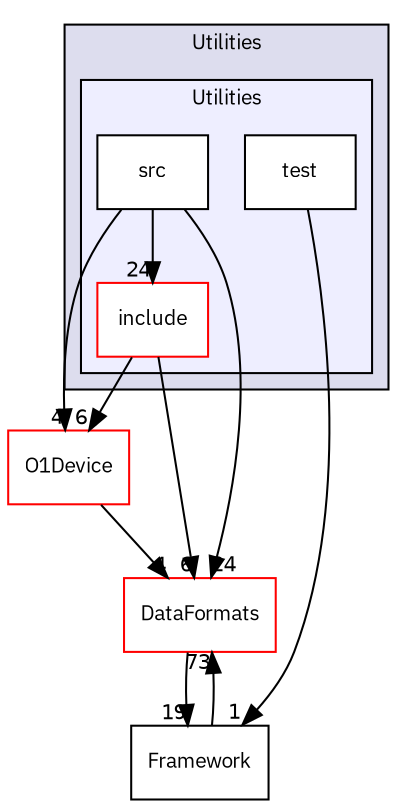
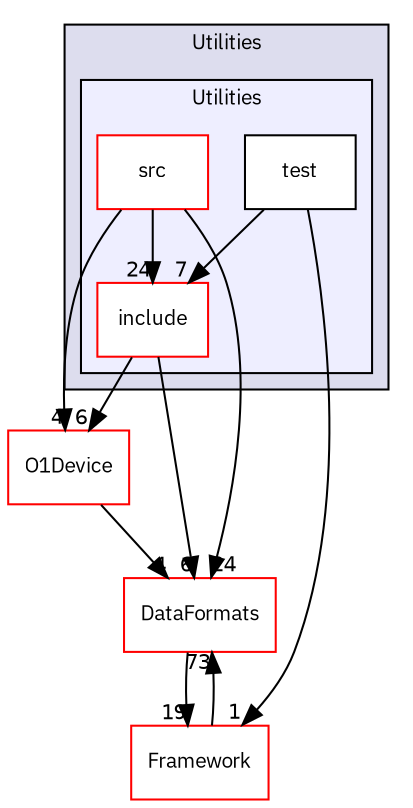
(153, 172) -> (153, 172)
none -> (234, 239)
(200, 763) -> (200, 763)
